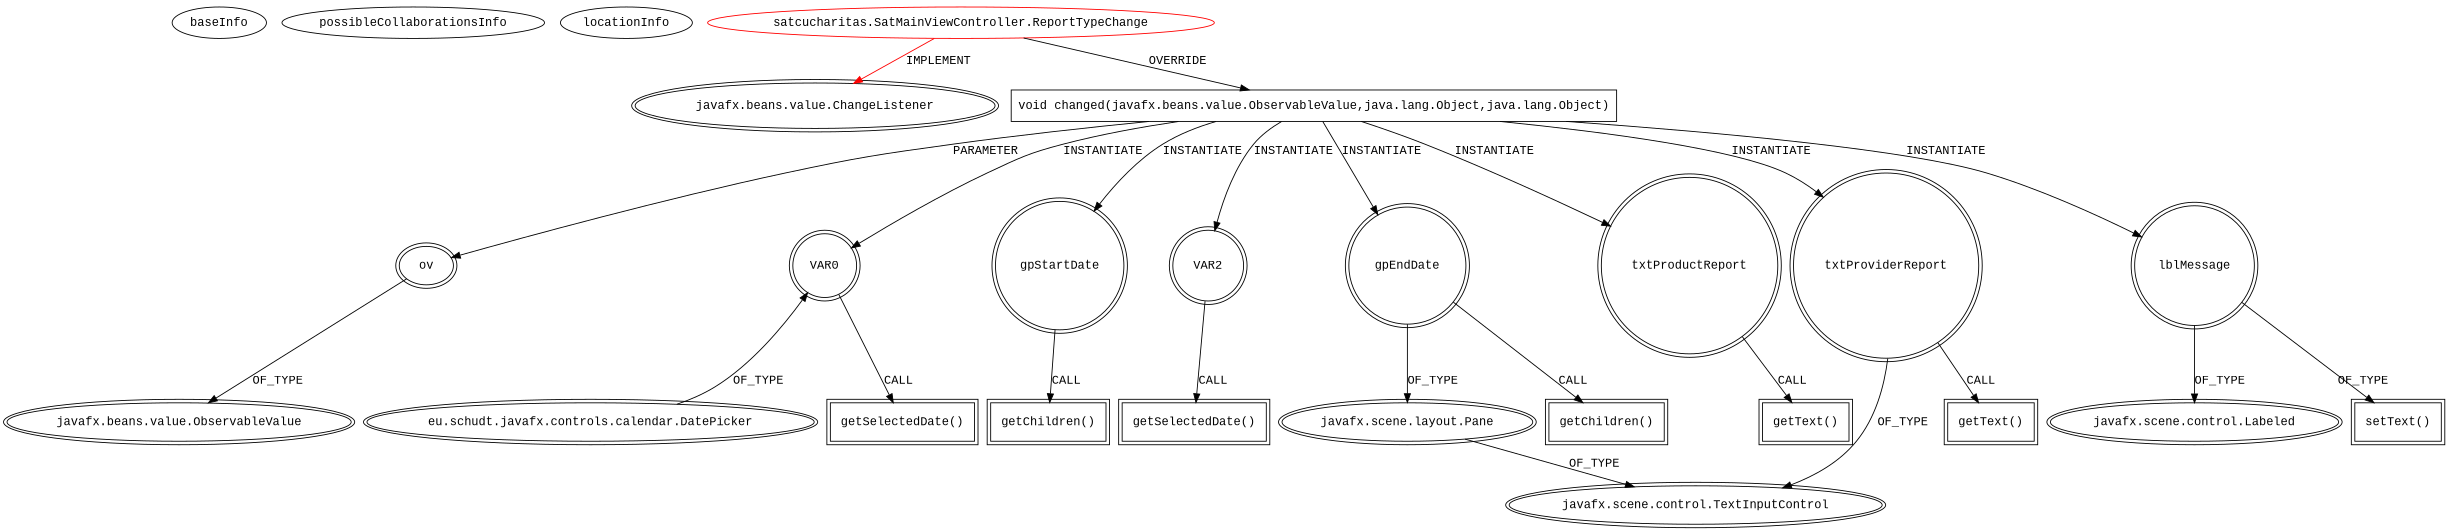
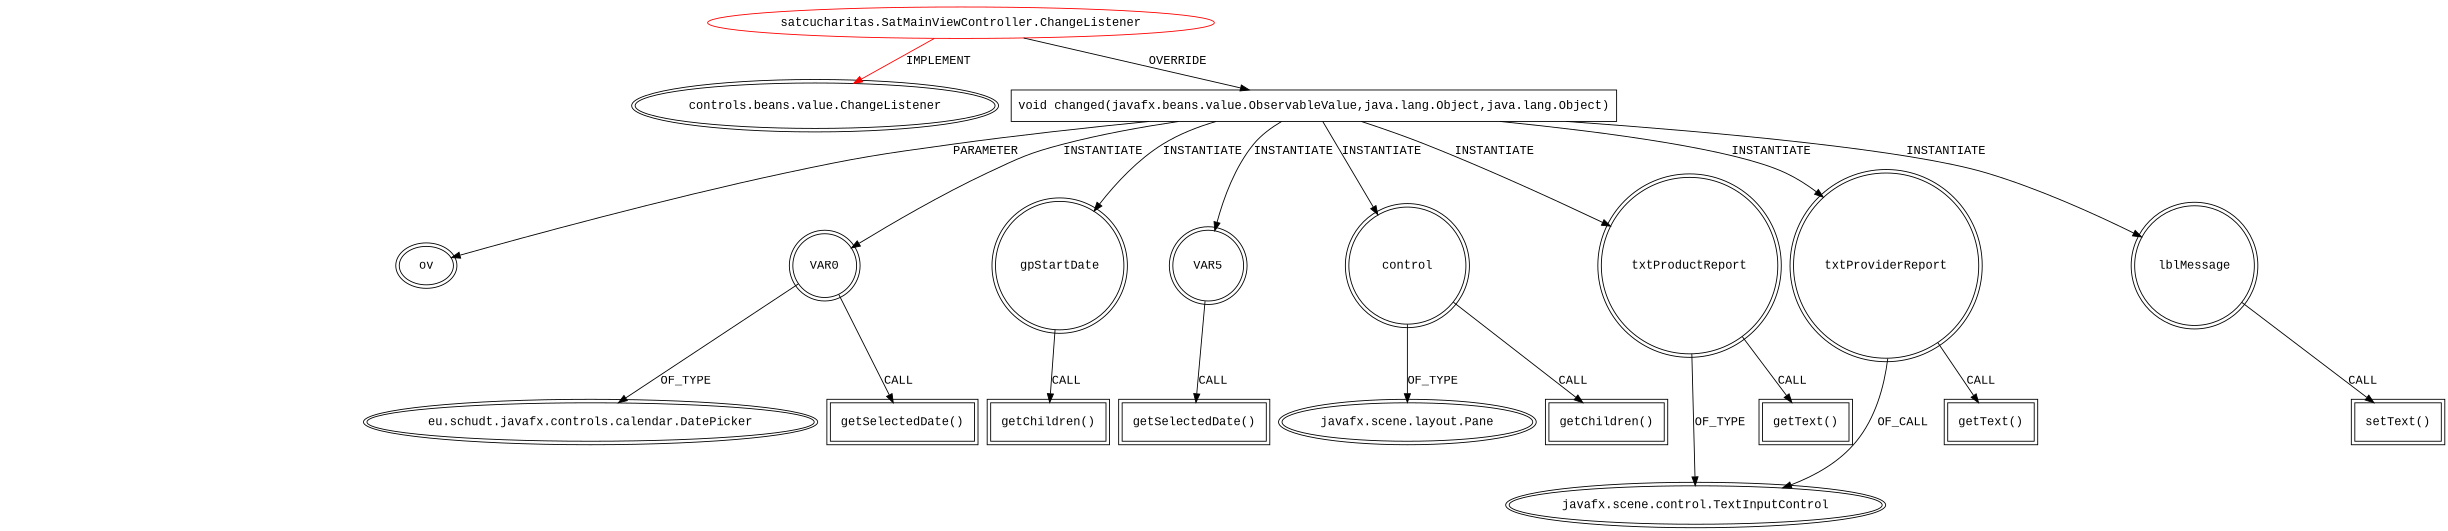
(219, 23) -> none
(413, 23) -> none
(626, 23) -> none
(961, 23) -> (961, 23)
(815, 106) -> (815, 106)
(1208, 266) -> (1208, 266)
(1407, 266) -> (1407, 266)
(748, 362) -> (712, 341)
(2363, 381) -> (2363, 381)
(179, 422) -> none
(1903, 422) -> (1903, 422)
(2195, 422) -> none
(1545, 462) -> (1693, 415)
